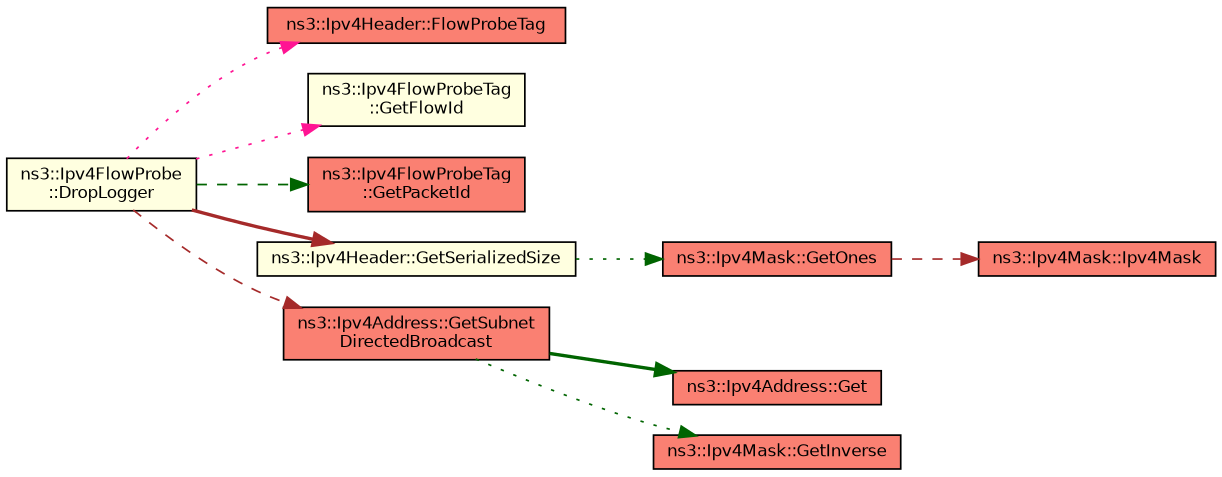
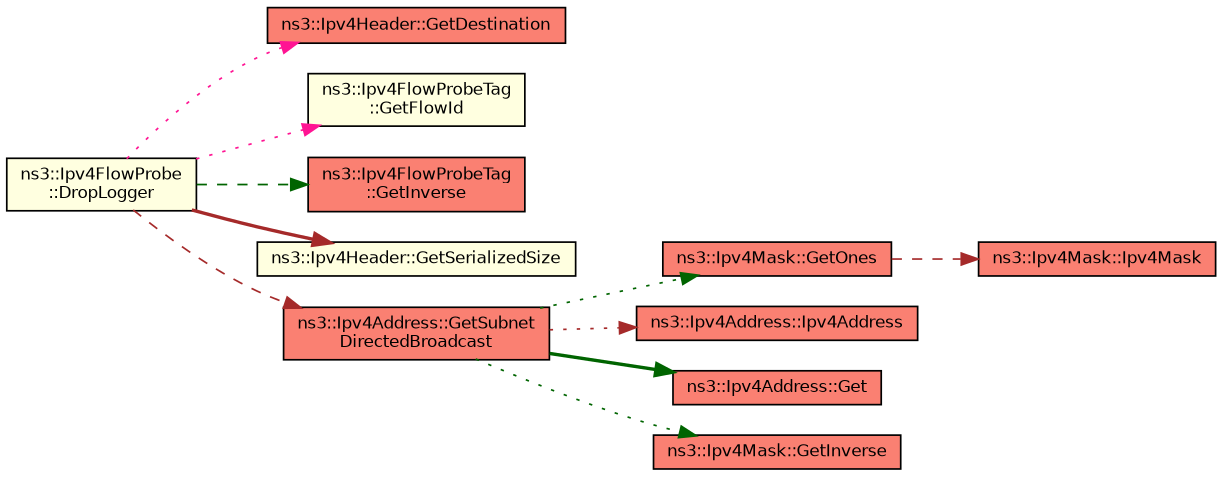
(416, 25) -> (416, 25)
(416, 185) -> (416, 185)
(611, 259) -> (611, 293)
none -> (777, 323)
